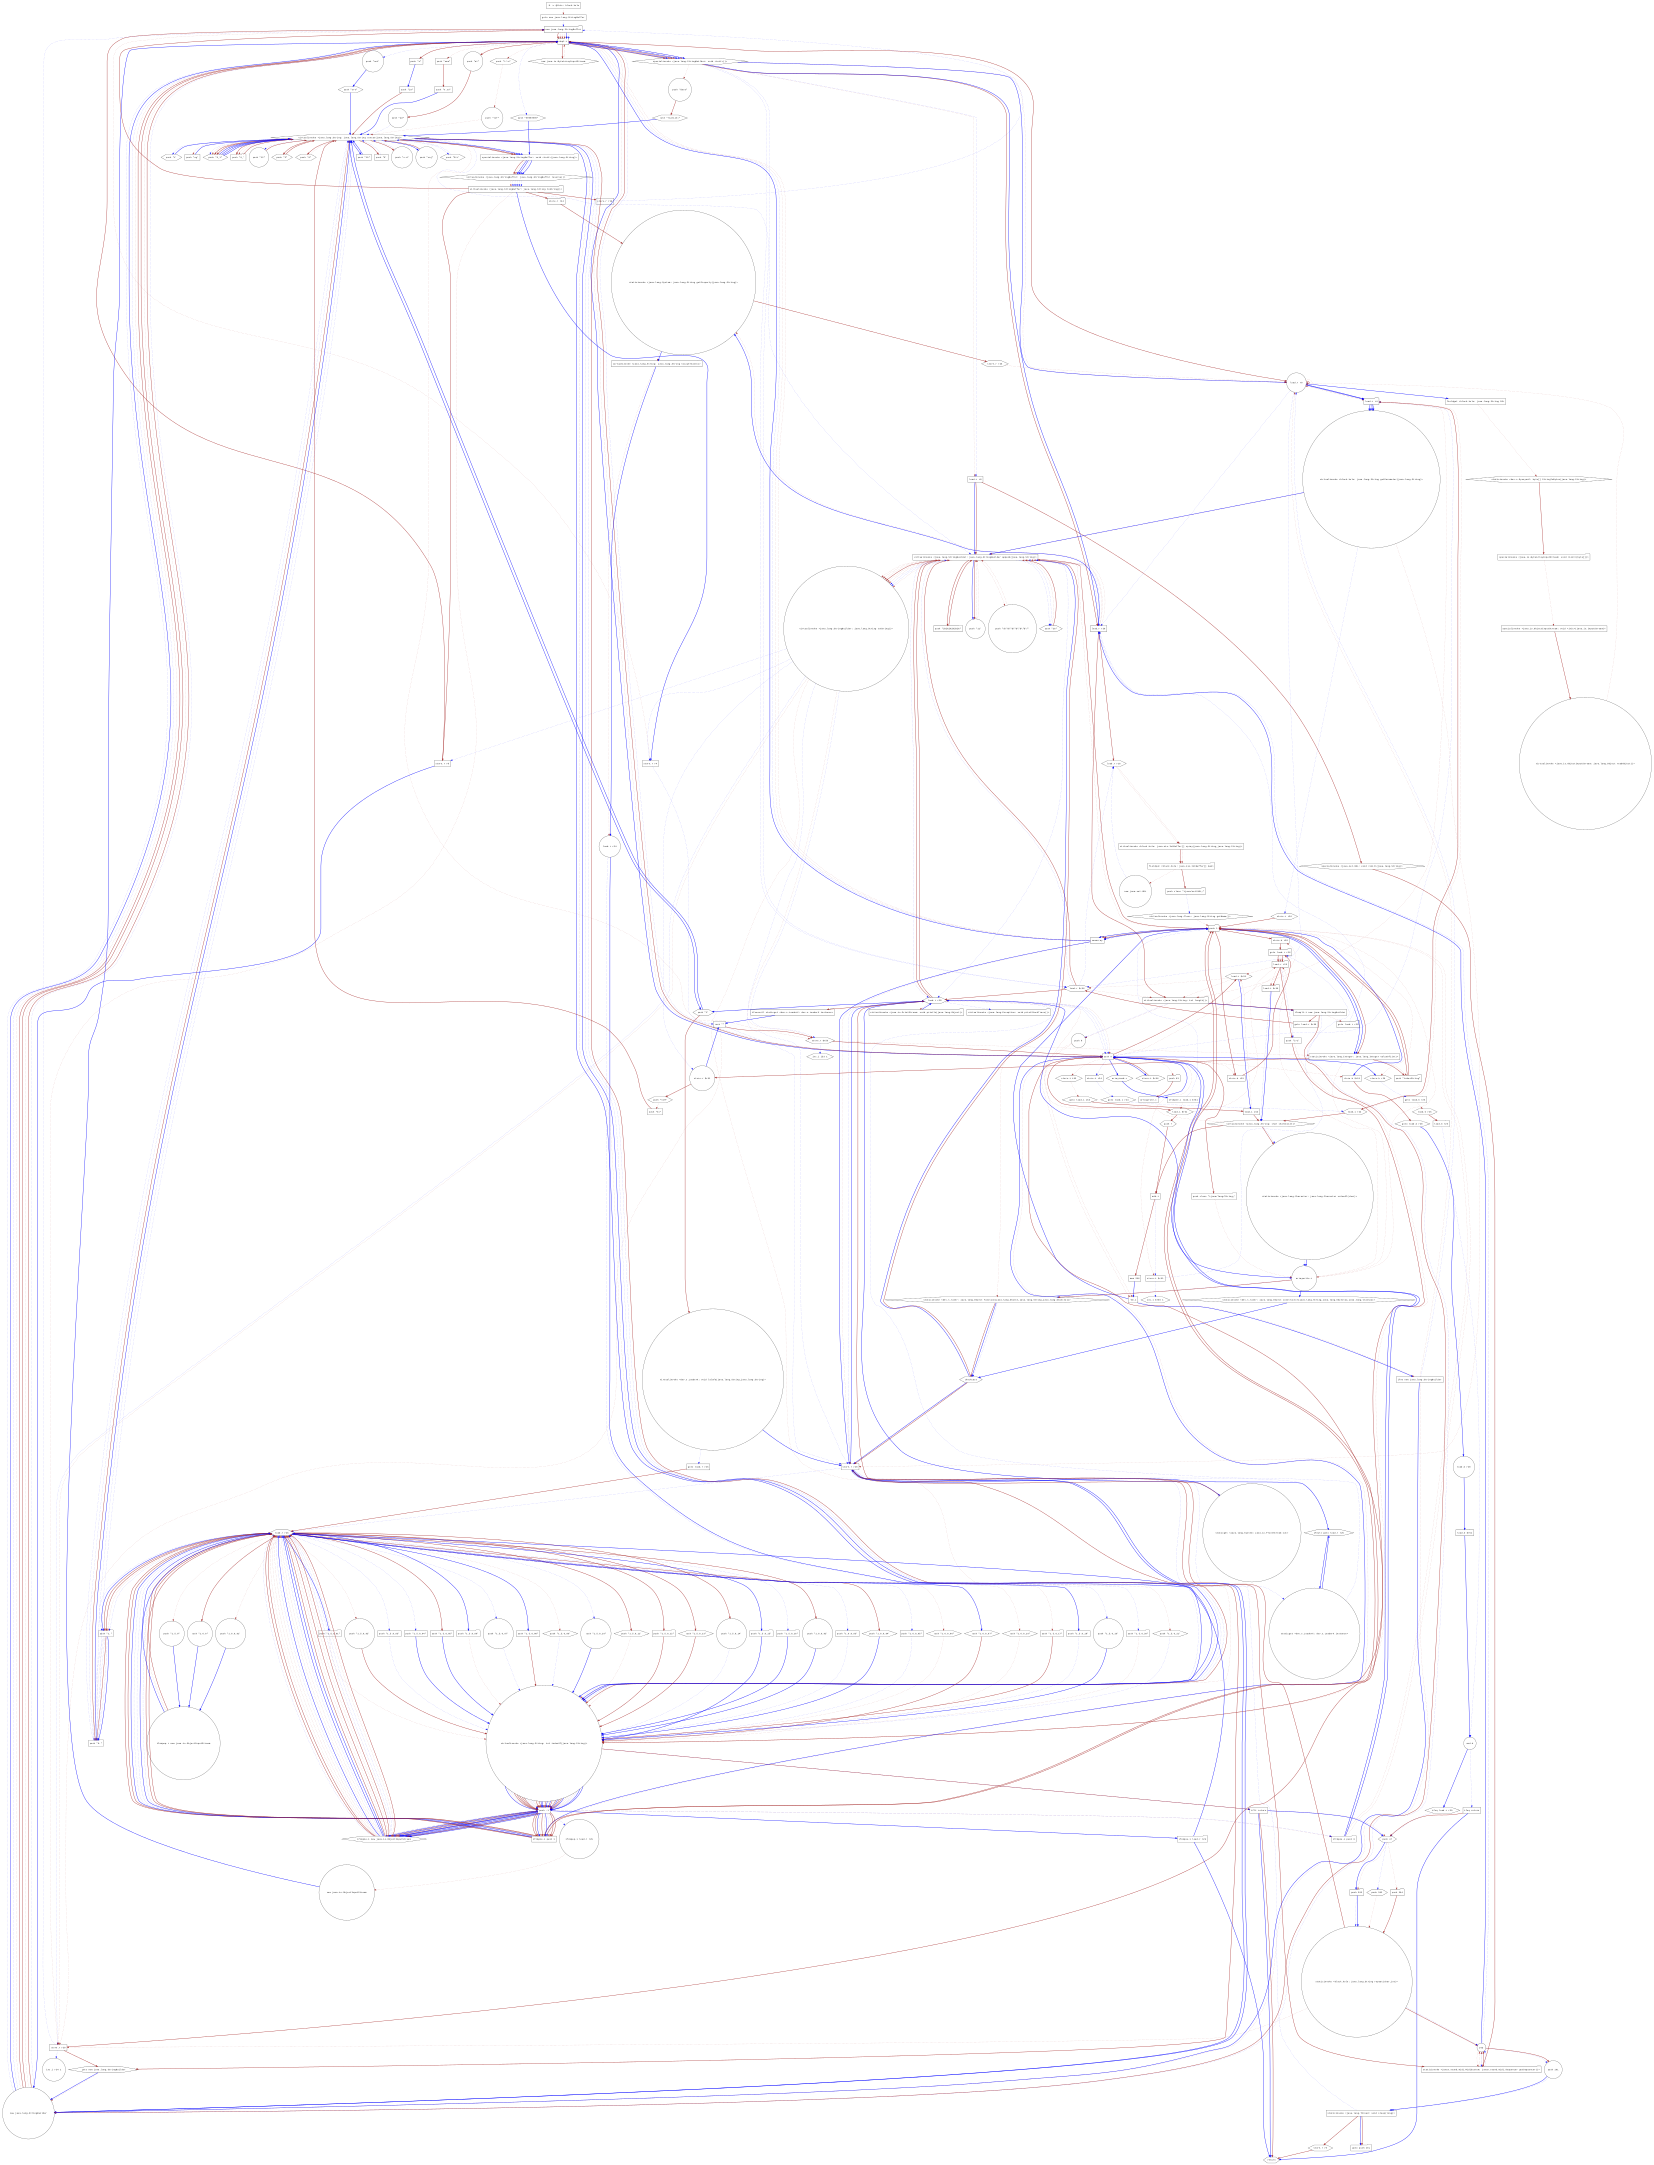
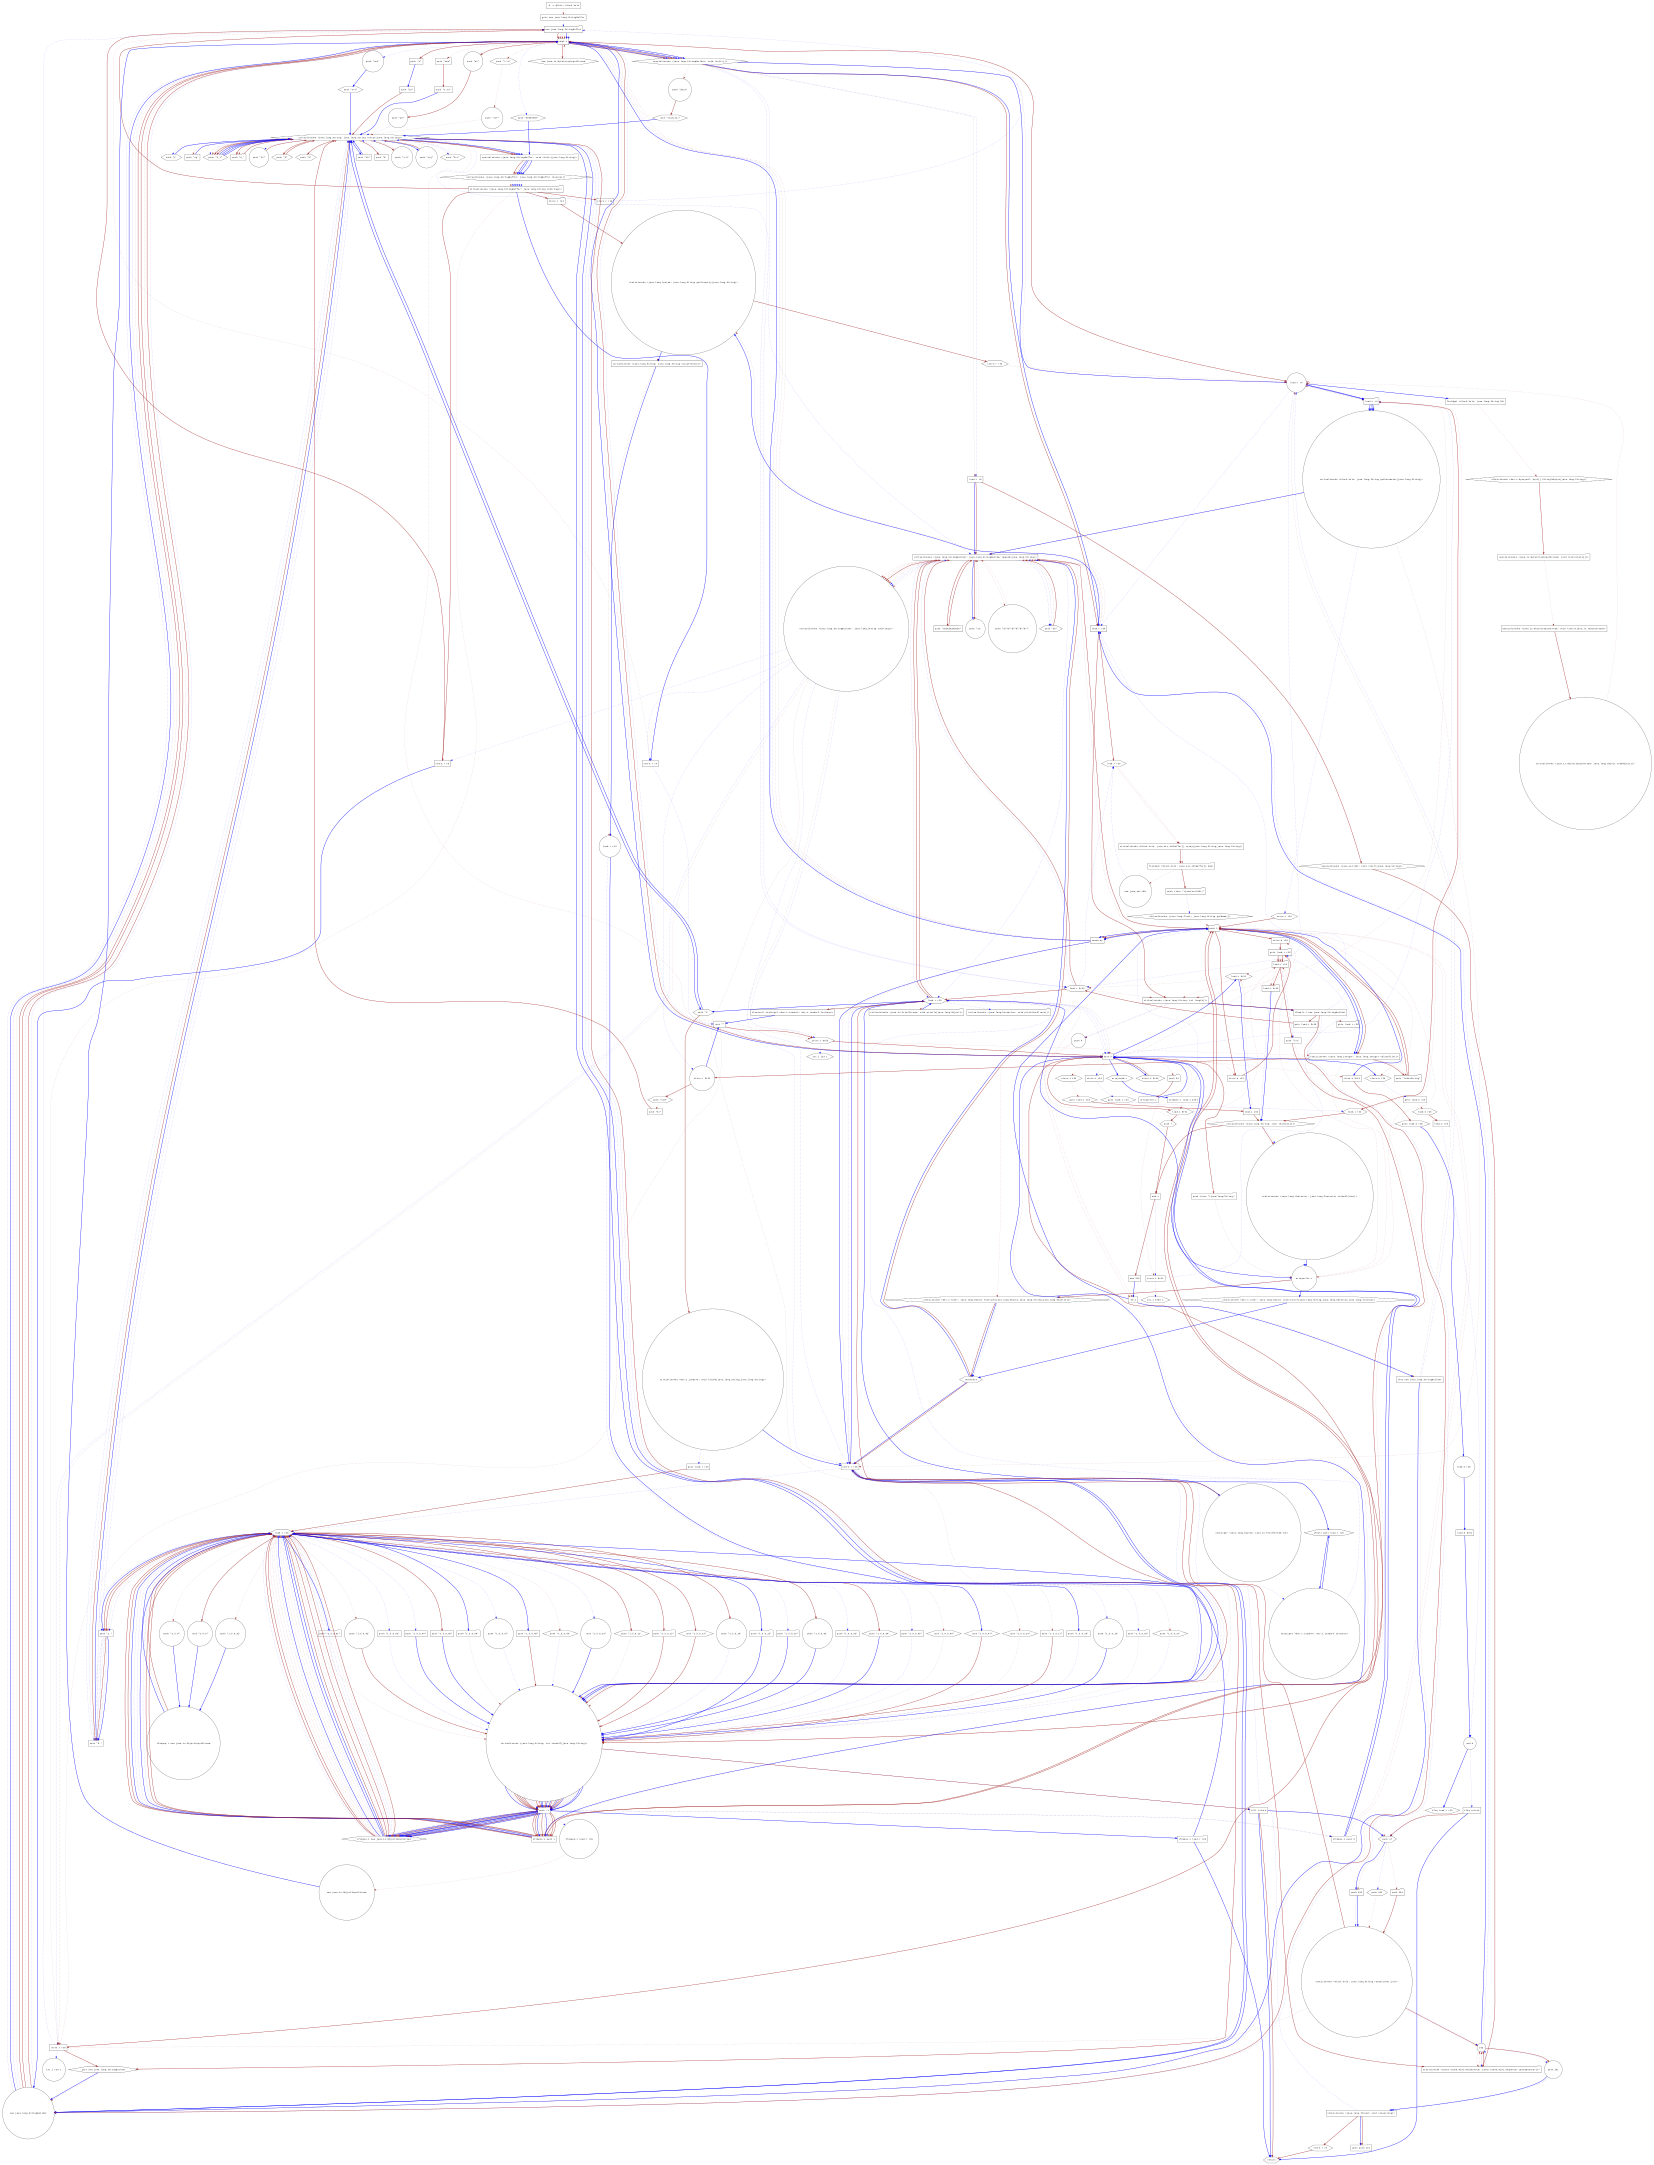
(1270, 799) -> (1263, 822)
(1178, 1023) -> (1178, 1023)
